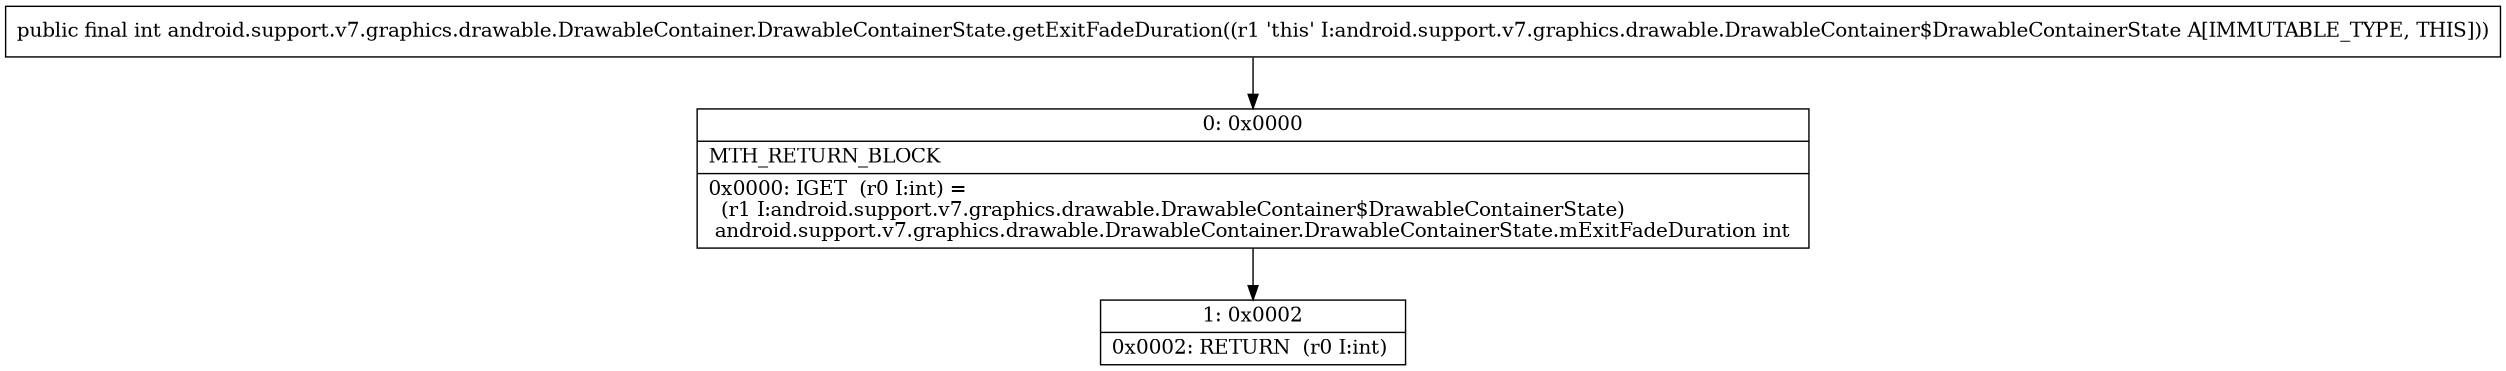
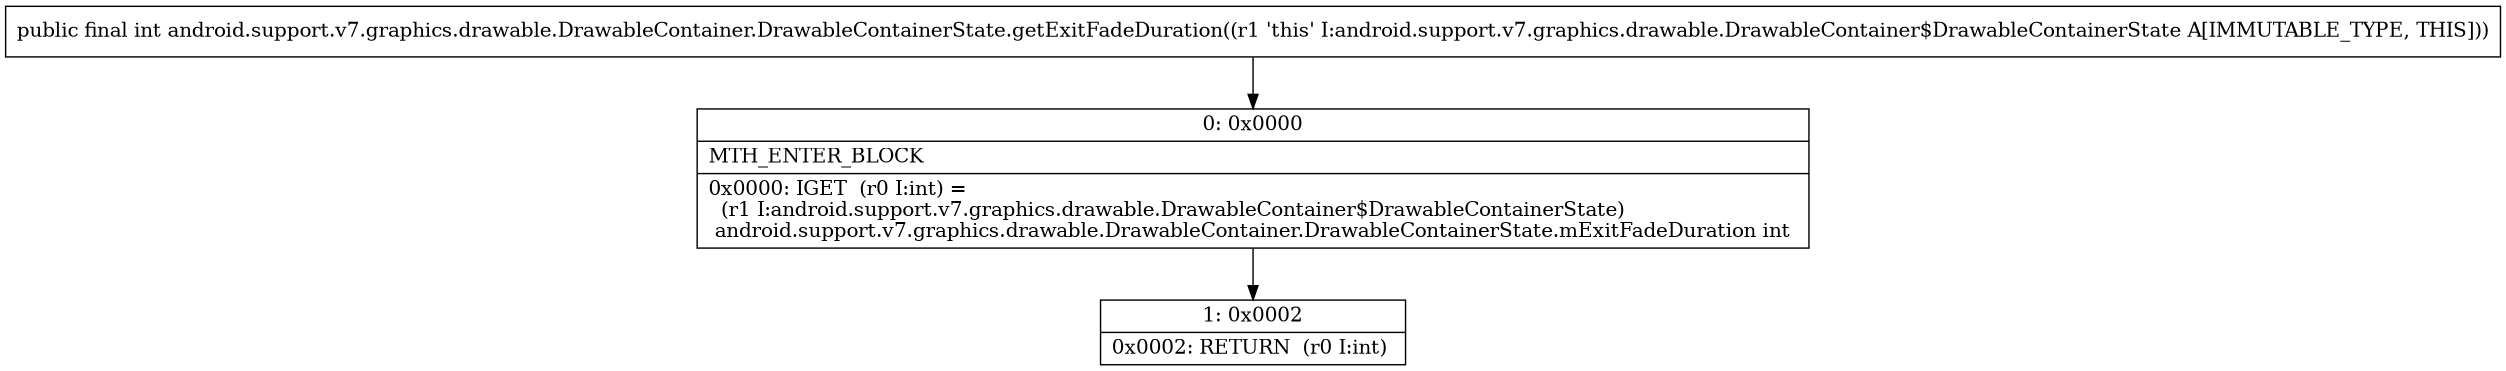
(825, 157) -> (817, 157)
